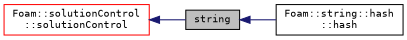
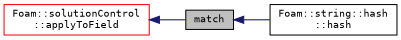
(77, 20) -> (77, 20)
(213, 20) -> (210, 20)
